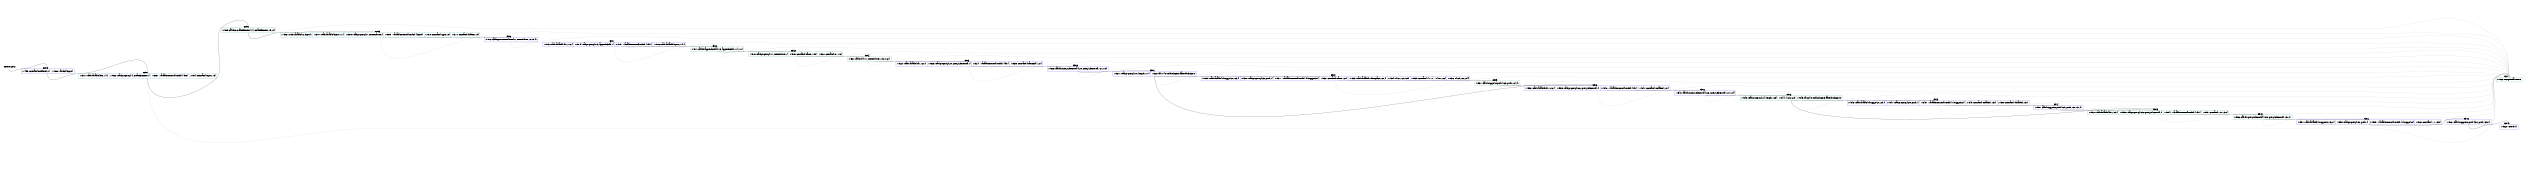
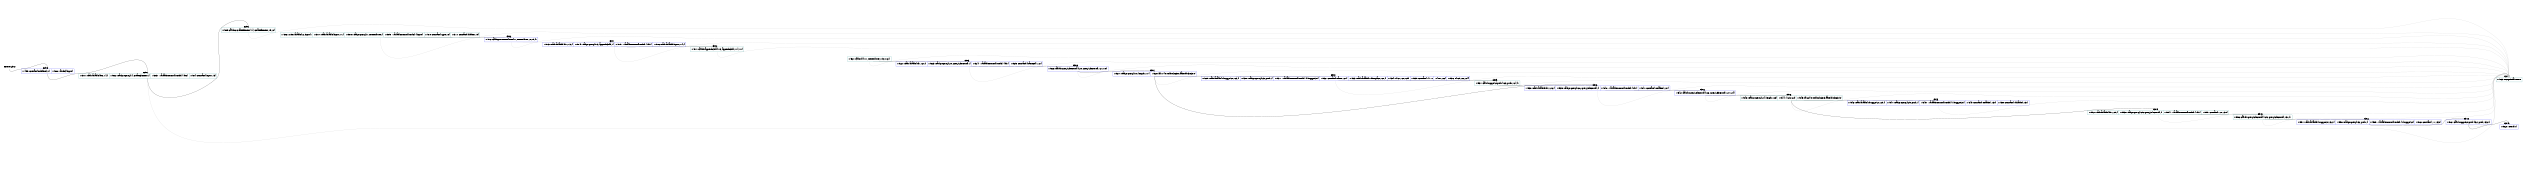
(311, 32) -> none
(796, 54) -> none
(2058, 108) -> none
